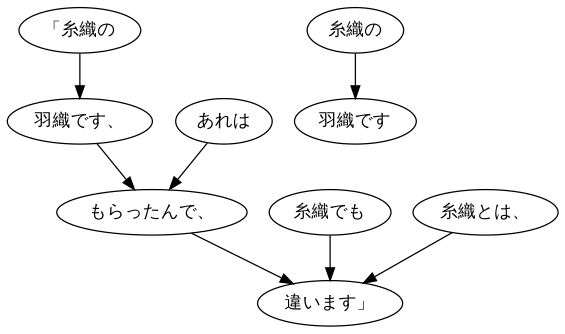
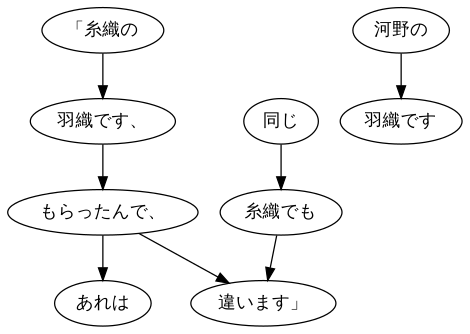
(355, 30) -> (401, 30)
none -> (281, 121)
(193, 161) -> (103, 252)
(486, 212) -> none
